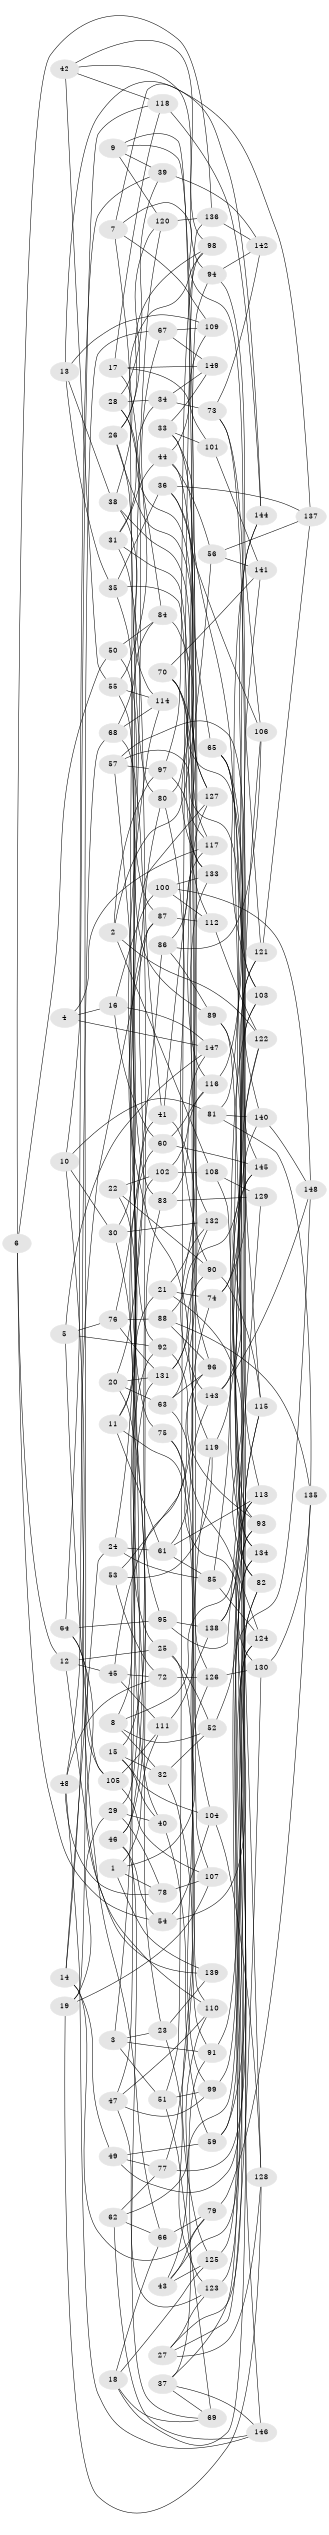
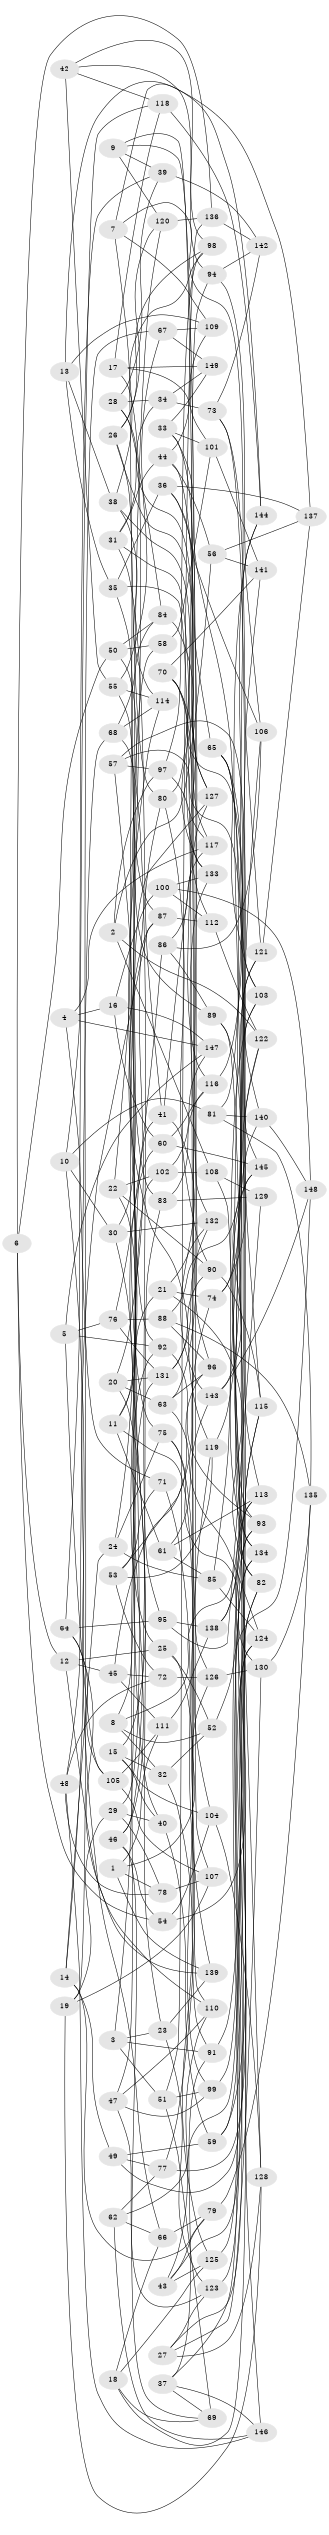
none -> (163, 644)
none -> (163, 1482)
(138, 1549) -> (128, 1514)
